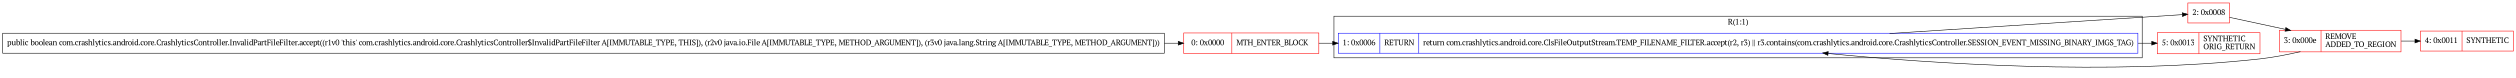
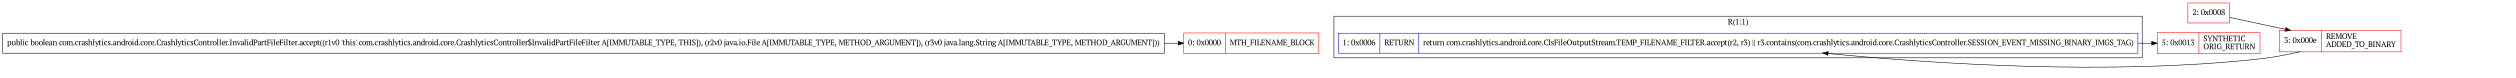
(2036, 24) -> none
(2467, 41) -> none
(1272, 43) -> (1272, 43)
(1326, 43) -> none
(2361, 45) -> (2361, 45)
